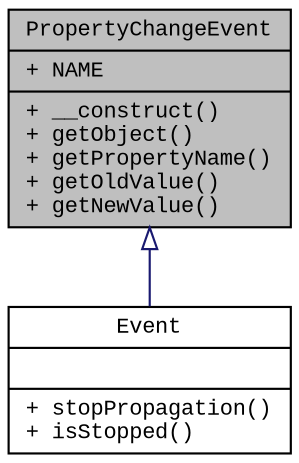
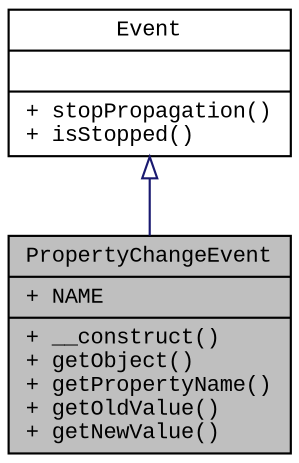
(150, 278) -> (150, 207)
